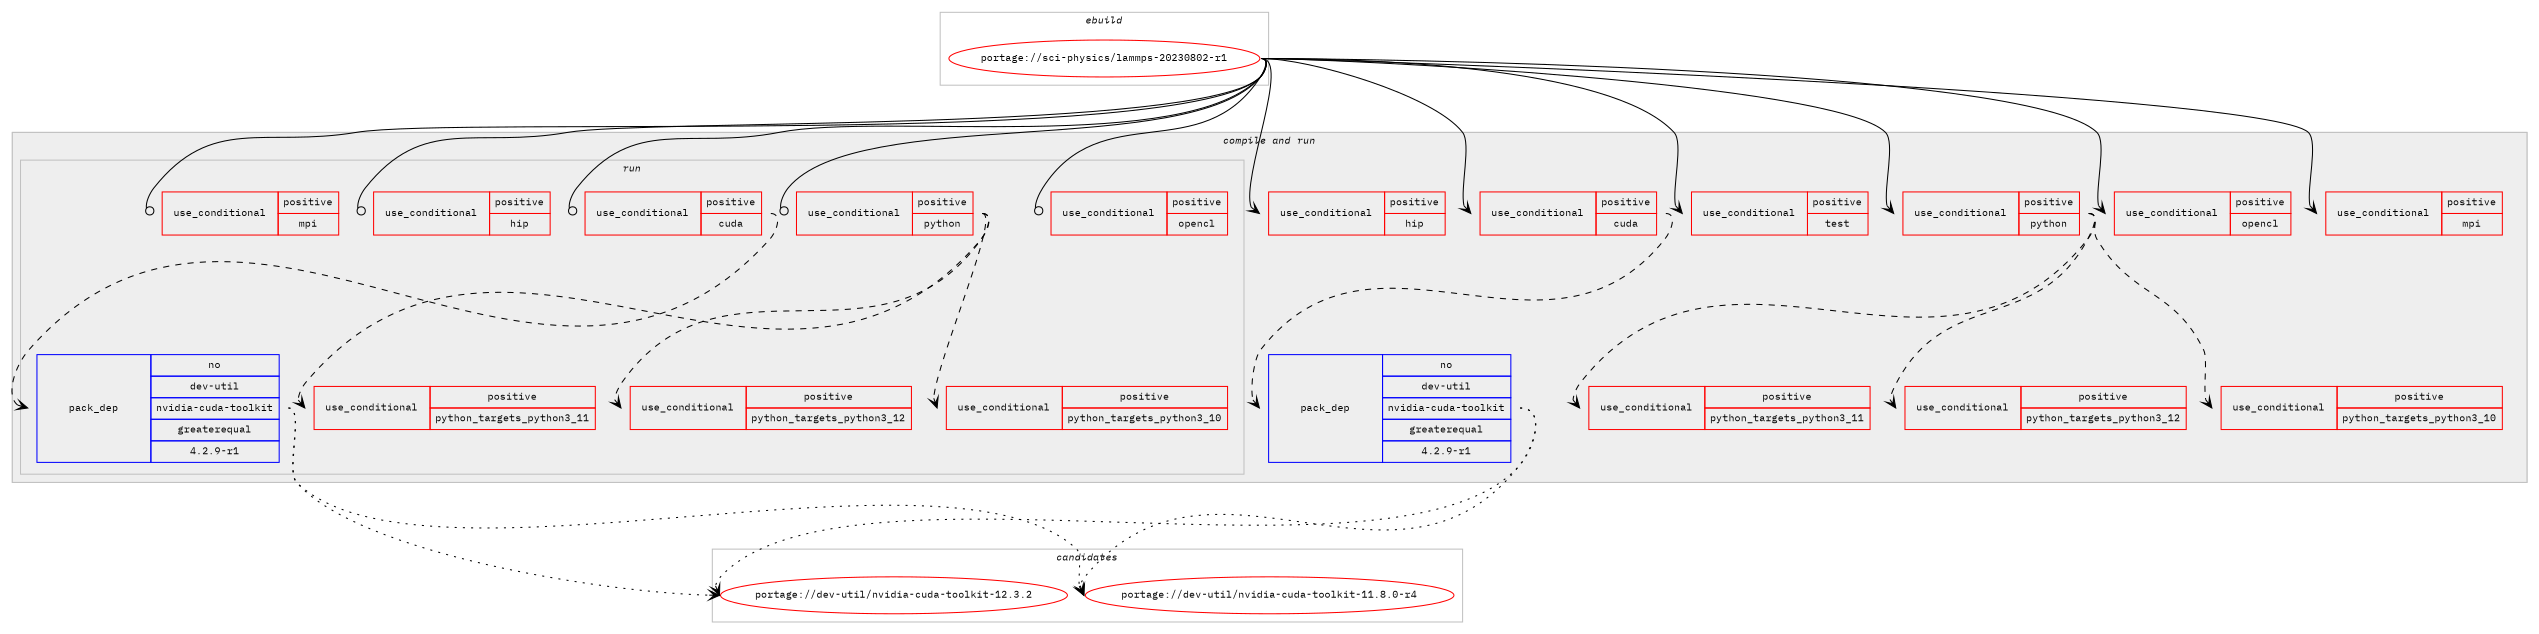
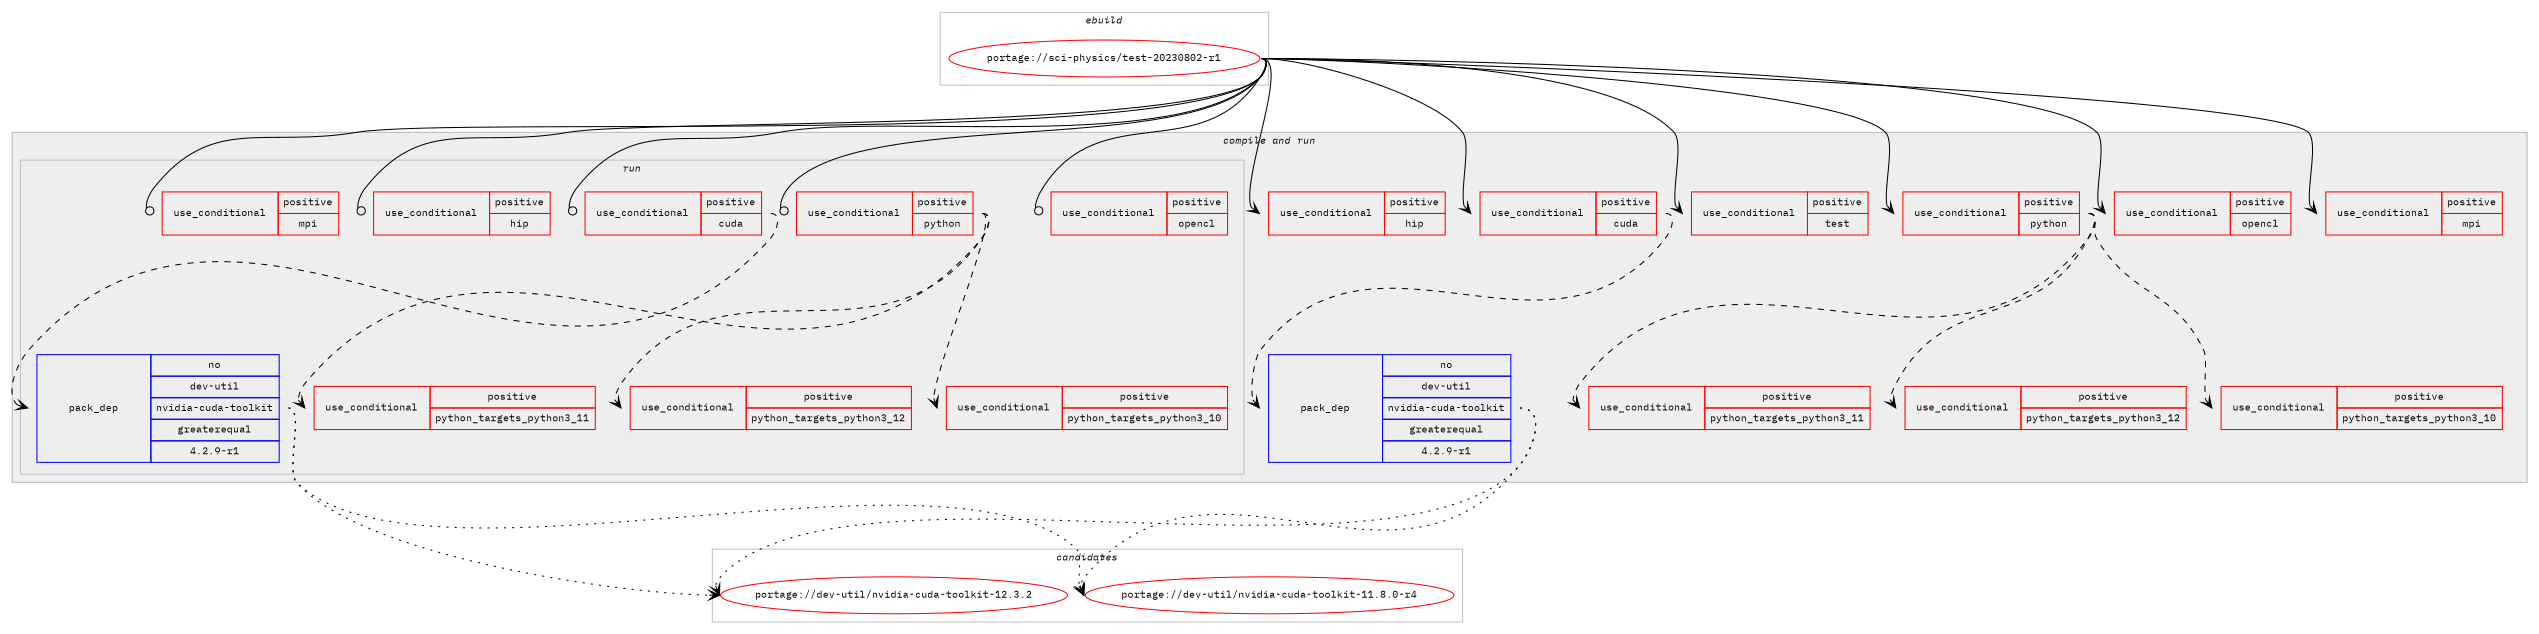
(1104, 59) -> (1104, 59)
